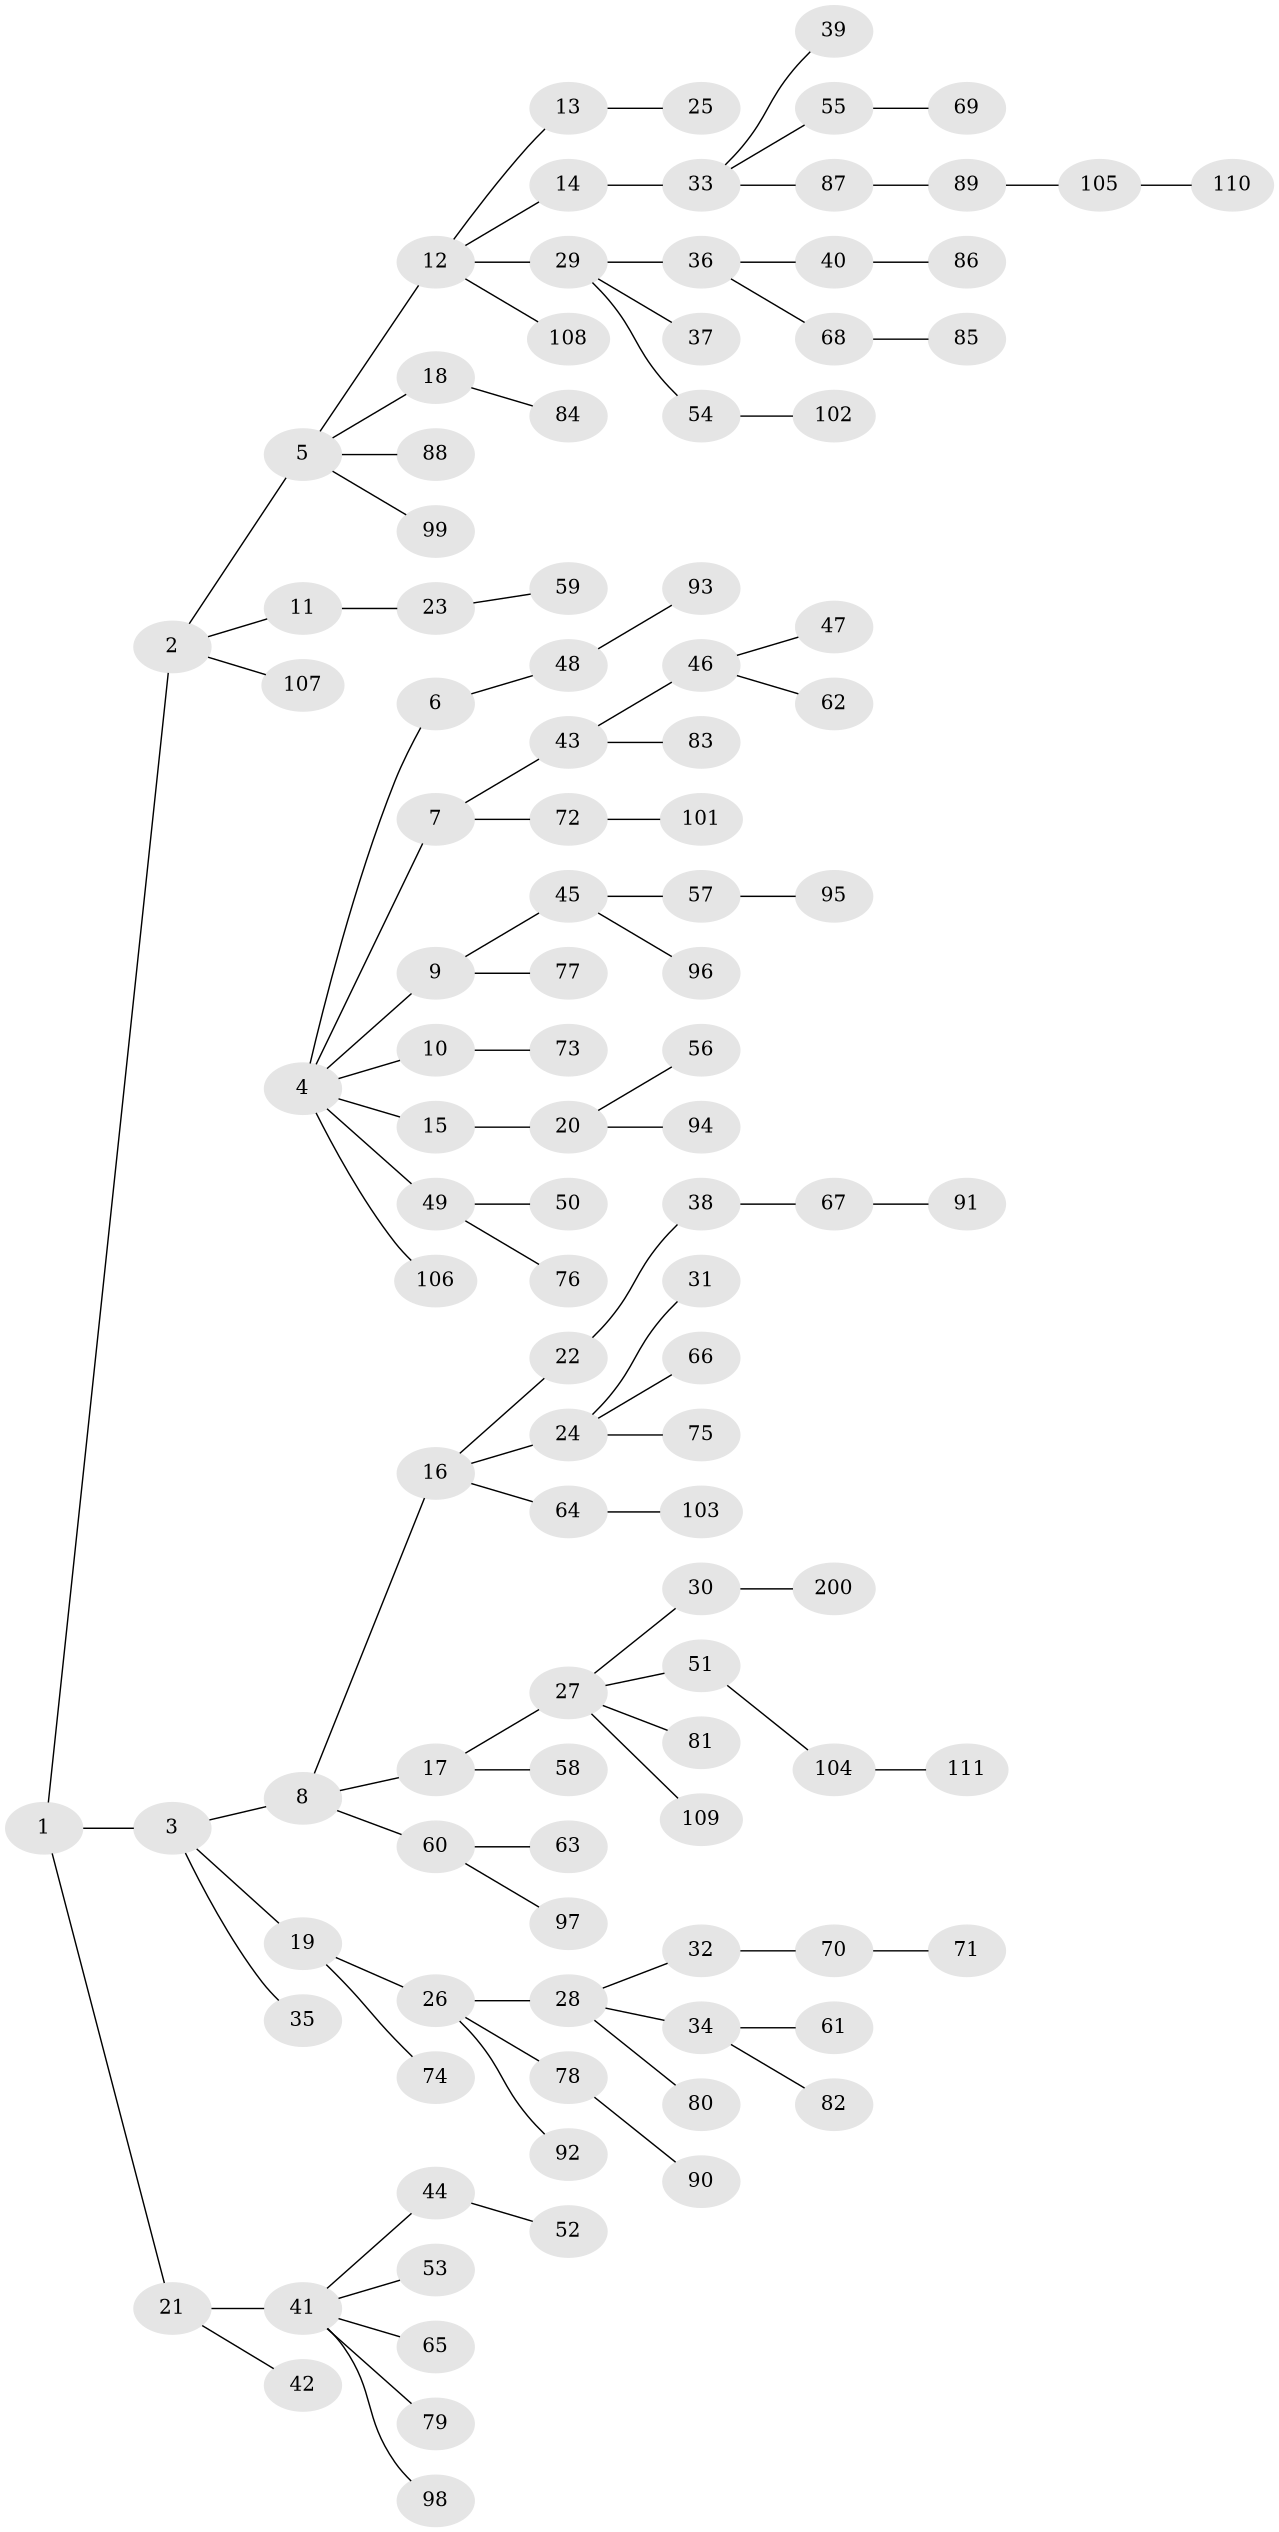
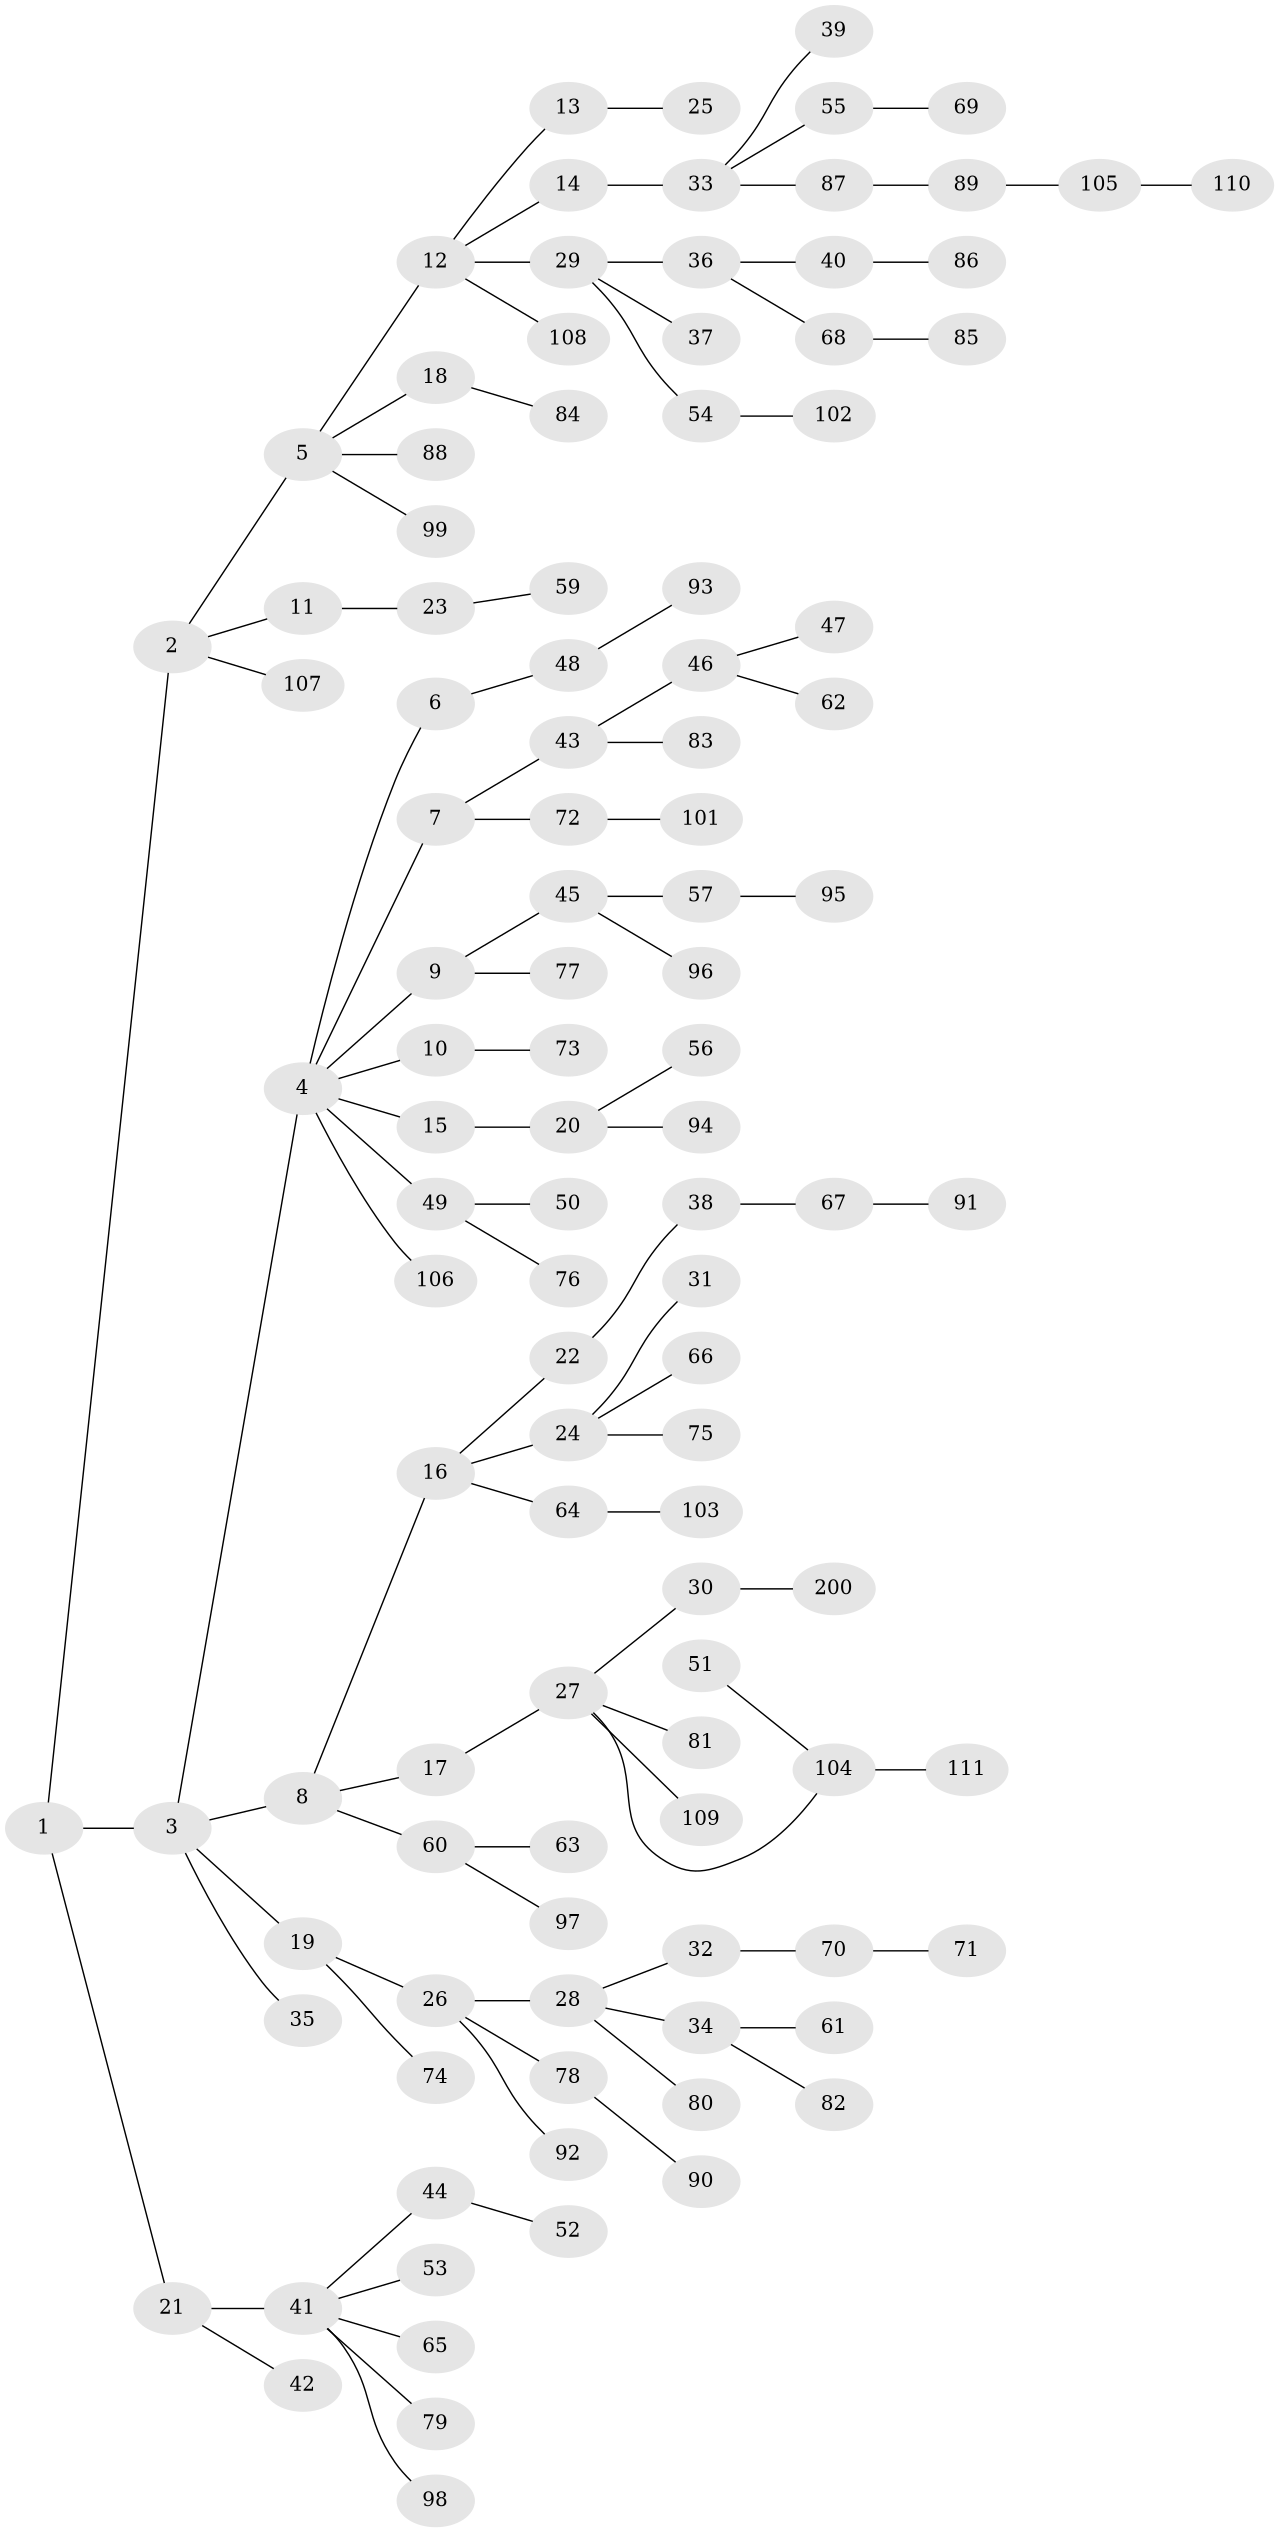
none -> (238, 1459)
(635, 1679) -> (669, 1863)
(569, 1770) -> none
